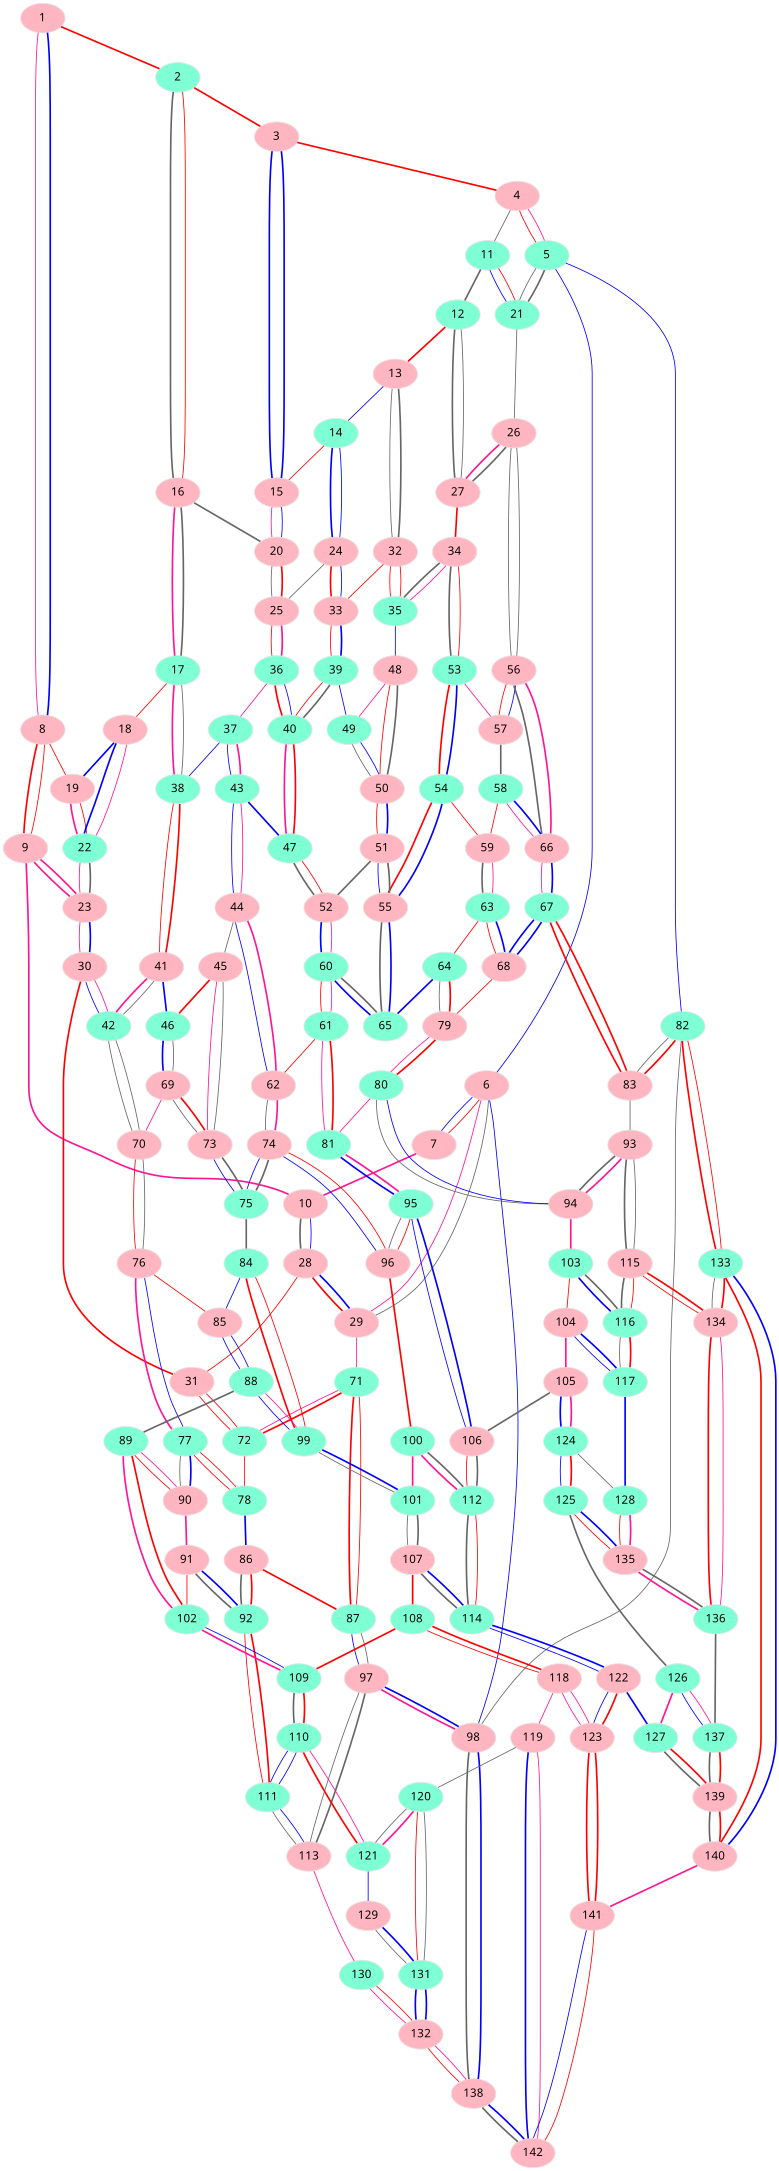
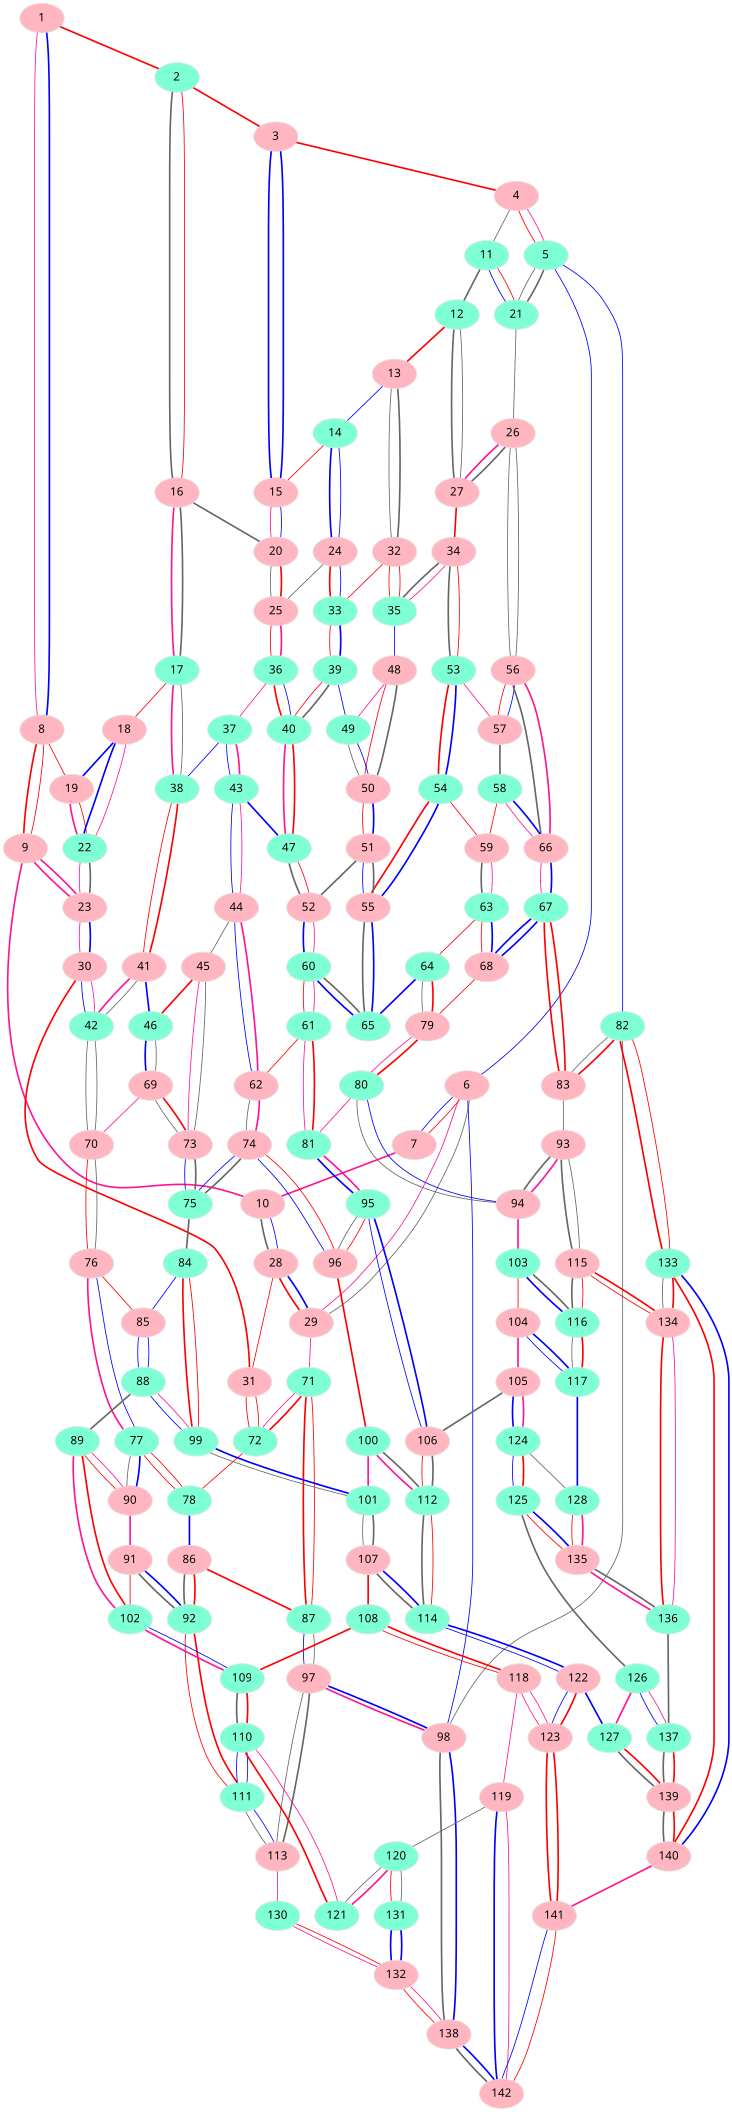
(336, 611) -> (335, 611)
(368, 1916) -> none
